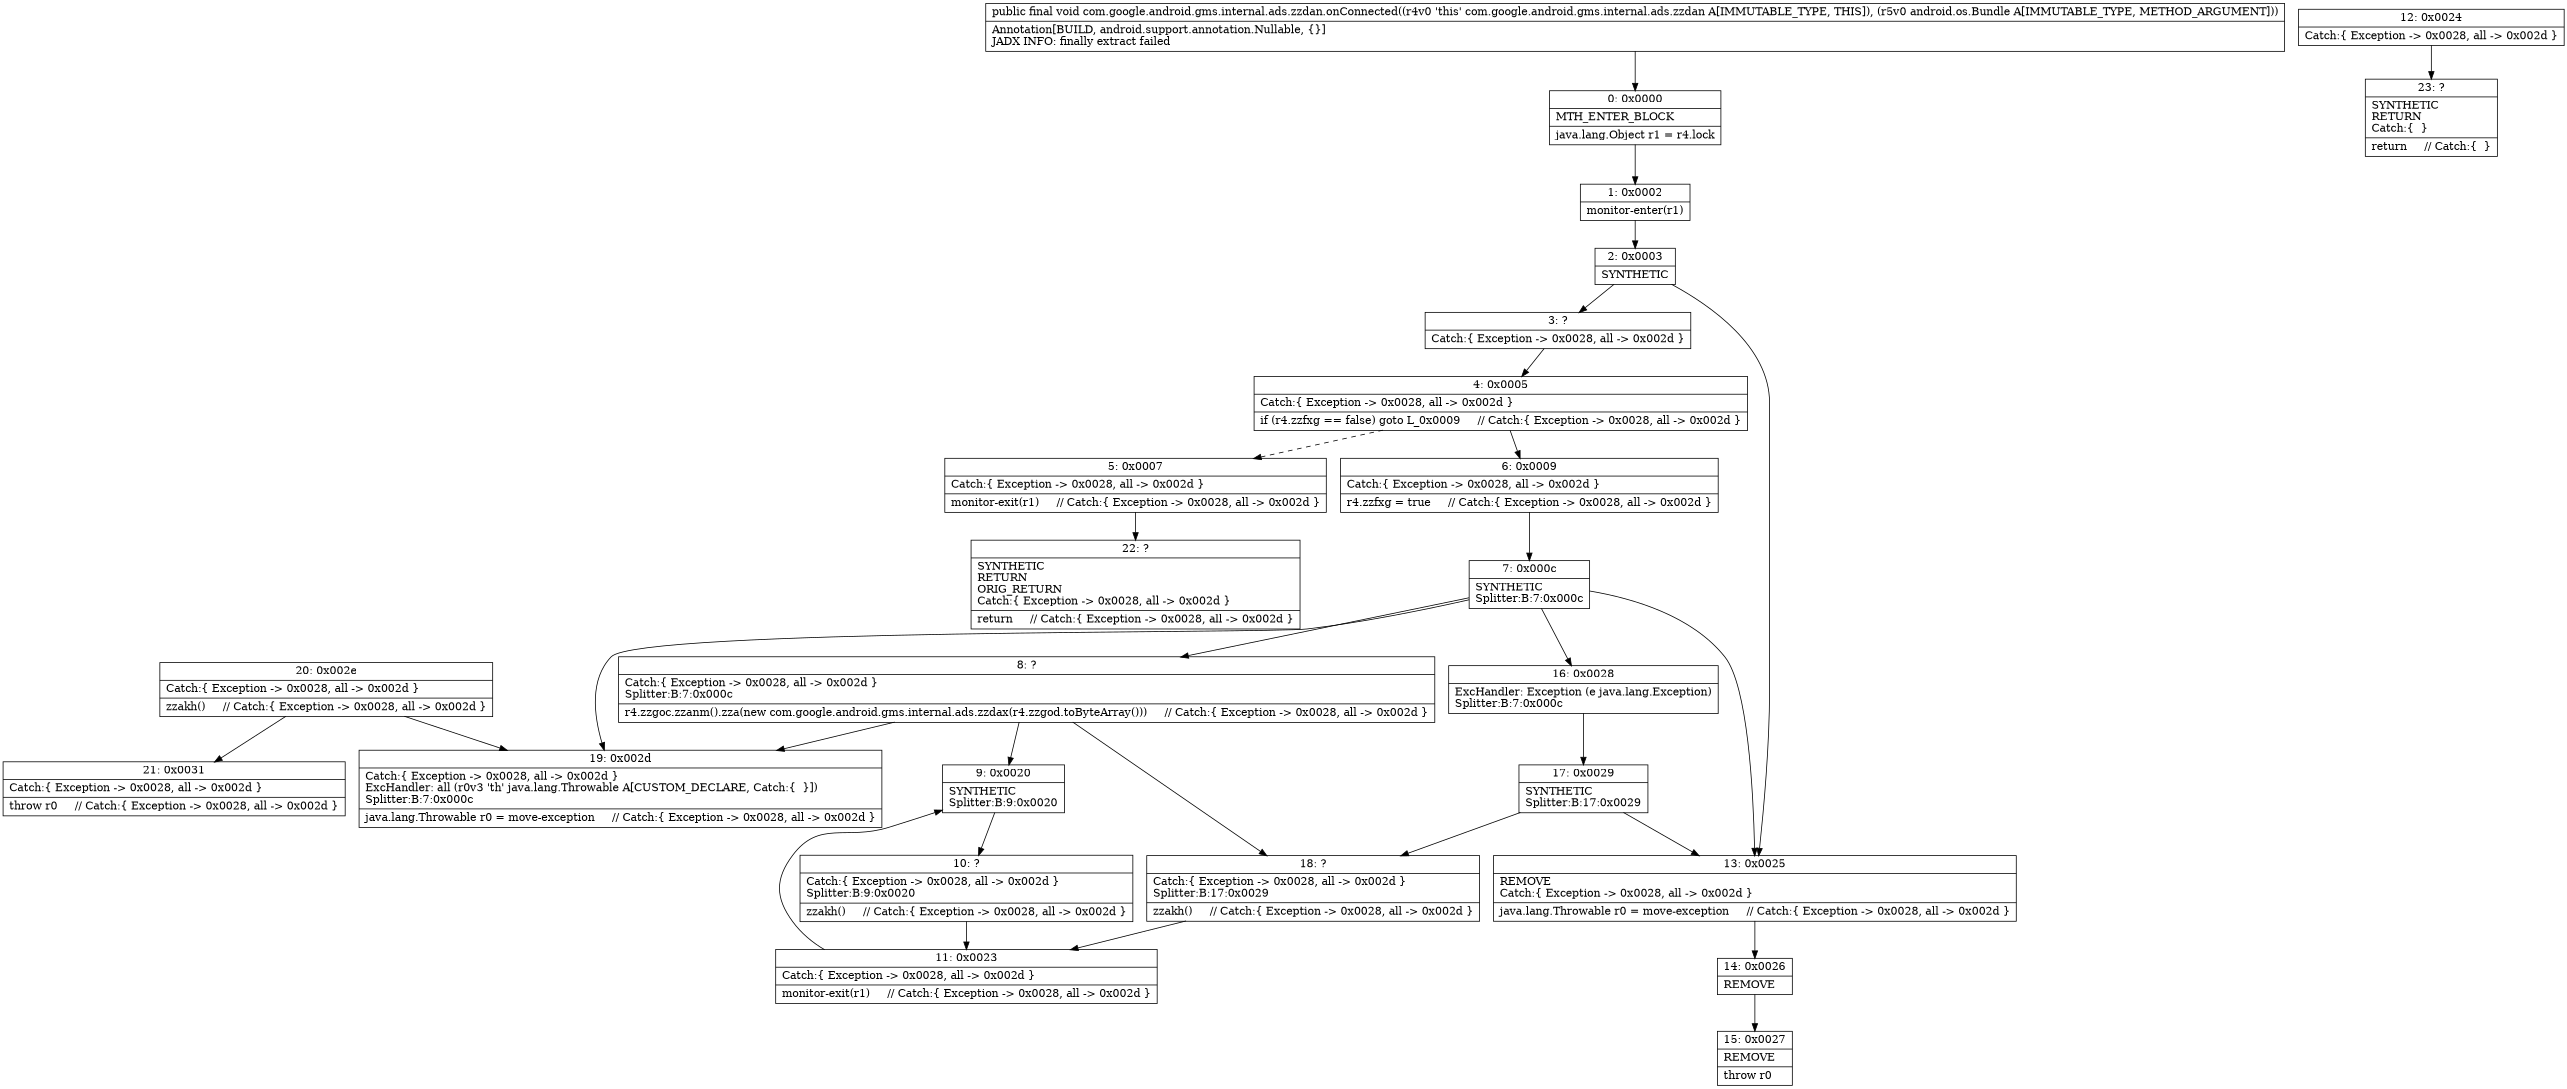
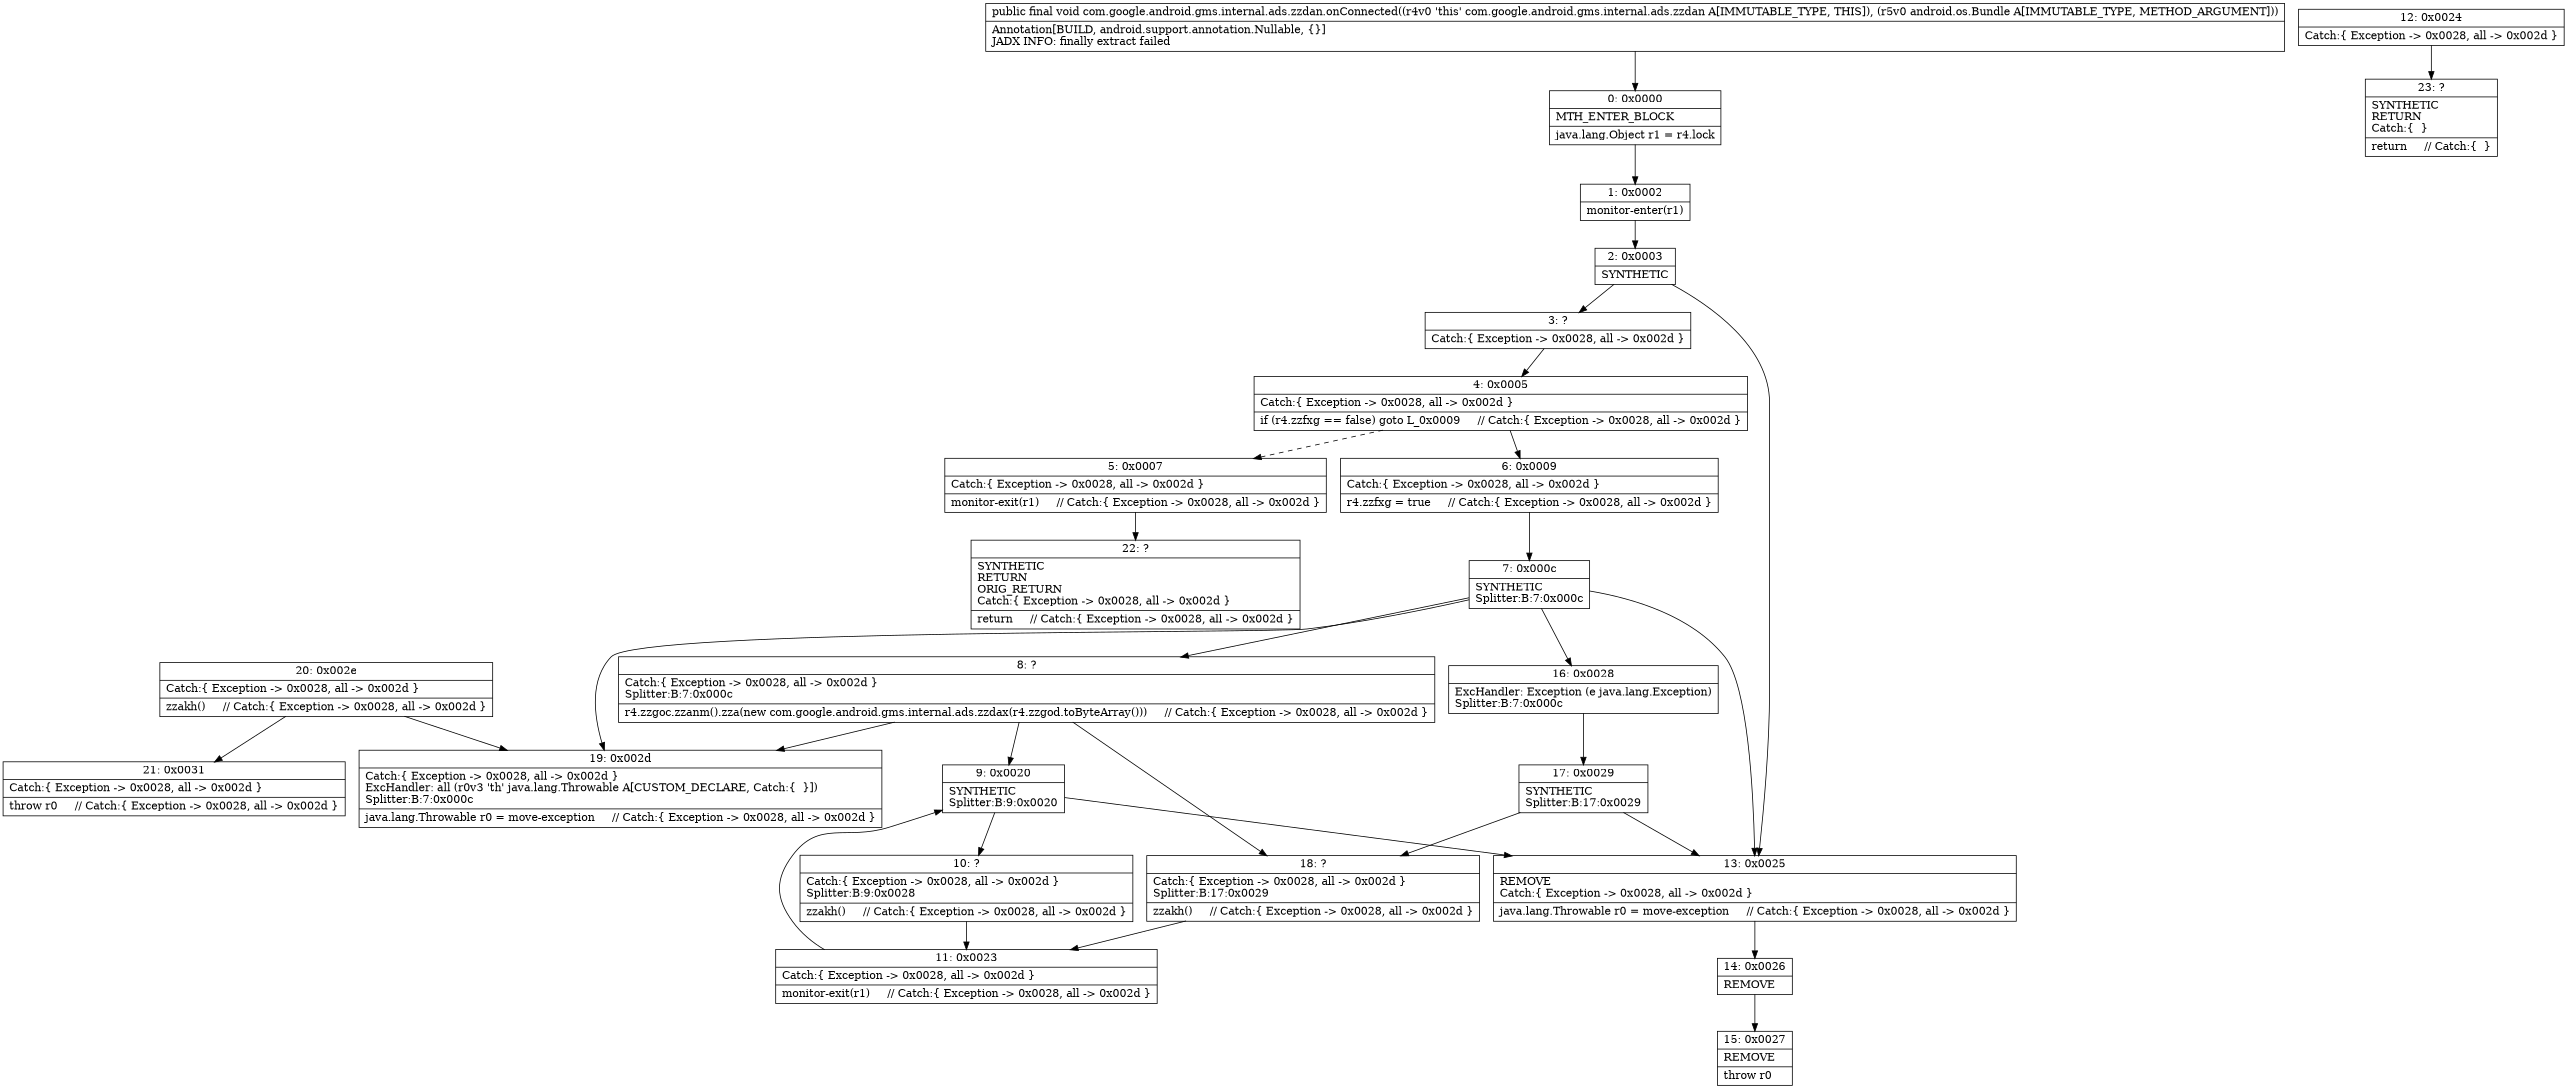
none -> (1284, 826)
(861, 893) -> (861, 893)
